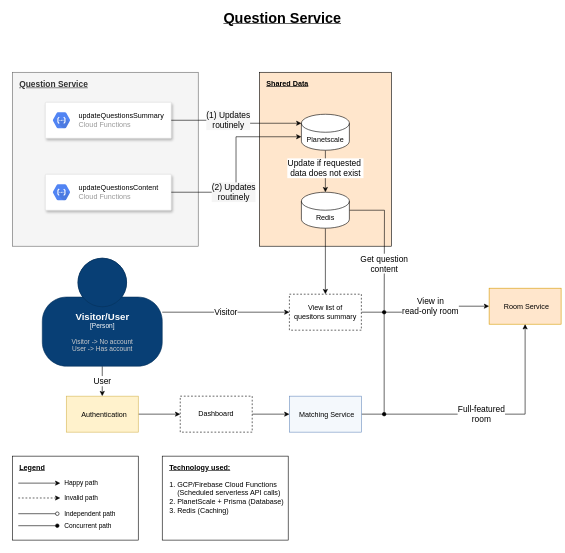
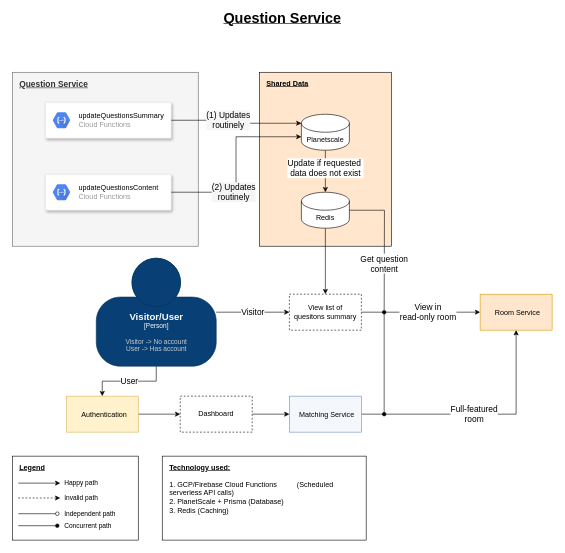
(525, 306) -> (516, 312)
(102, 312) -> (156, 312)
(225, 498) -> (264, 498)
